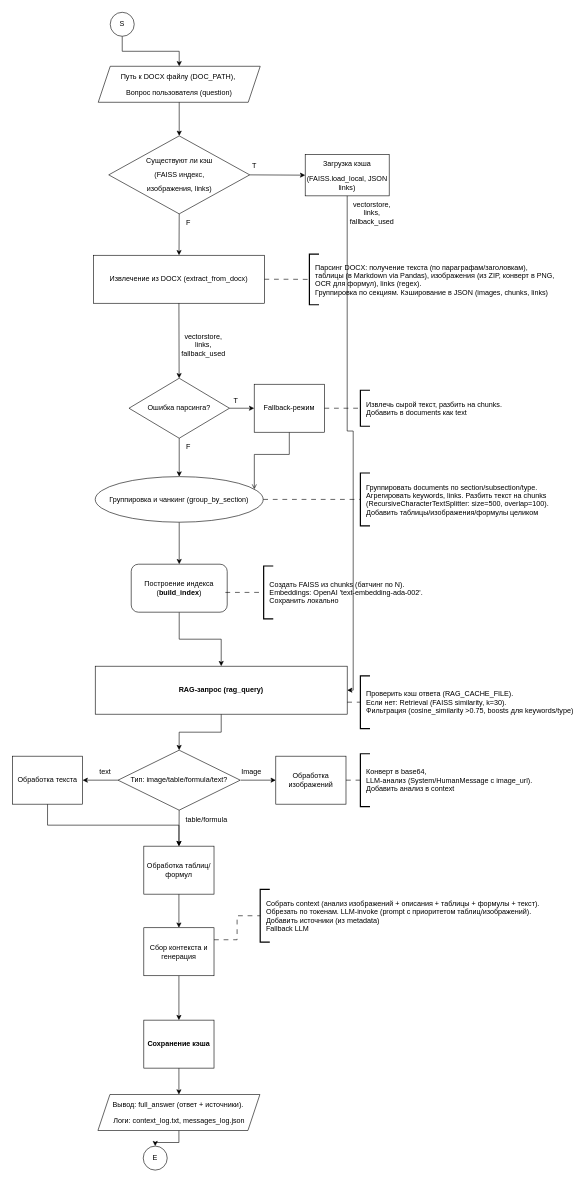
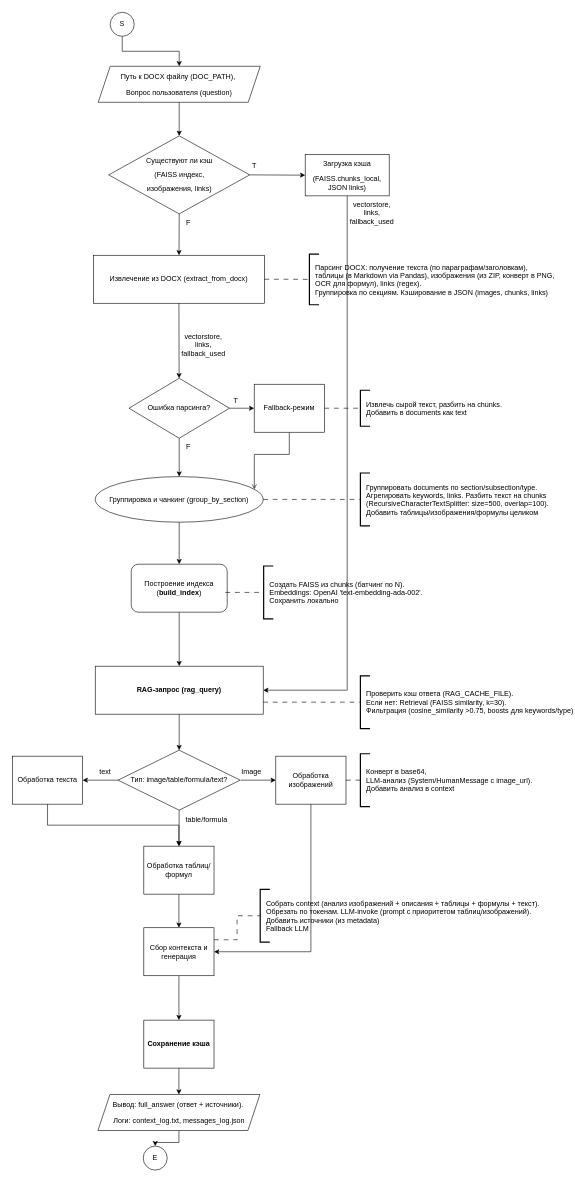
(347, 176) -> (347, 176)
(221, 690) -> (179, 690)
none -> (311, 952)
